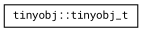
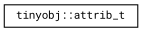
(71, 16) -> (71, 16)
